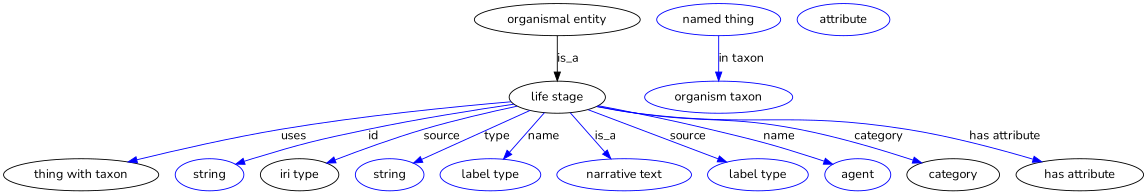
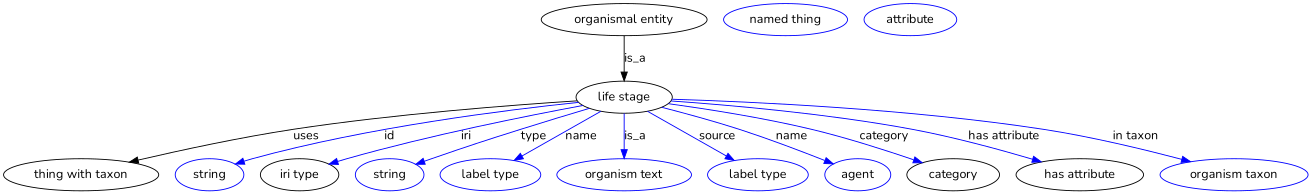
(719, 54) -> (929, 115)
(323, 123) -> (356, 121)
(442, 136) -> (466, 136)
(624, 175) -> (624, 175)
